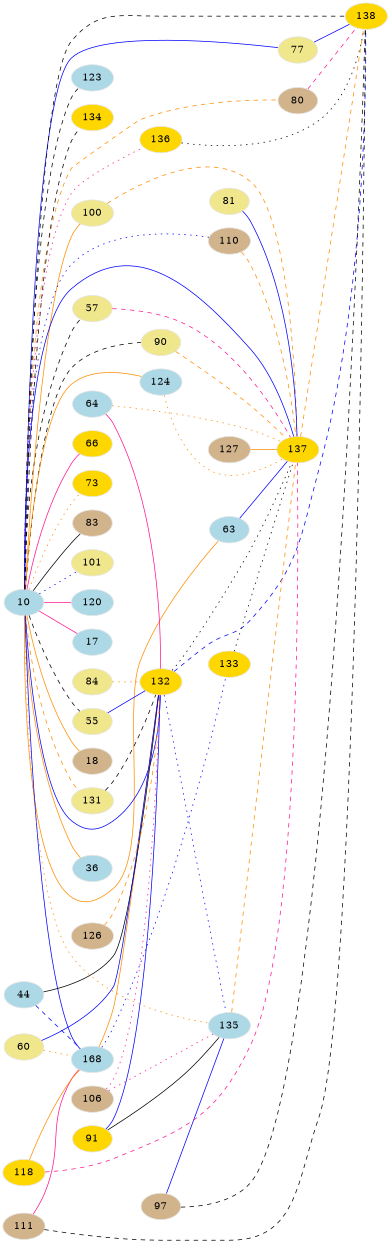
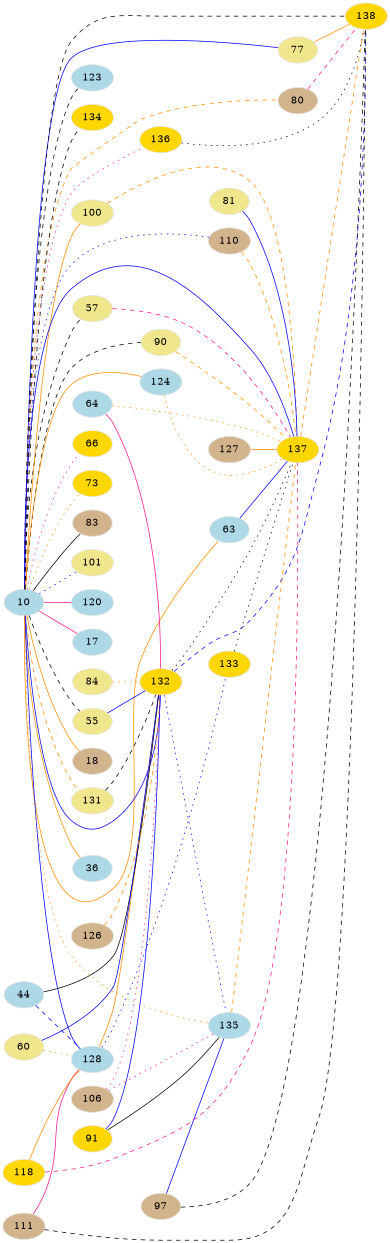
(332, 33) -> (332, 33)
(46, 519) -> (46, 519)
(92, 1059) -> (92, 1059)
